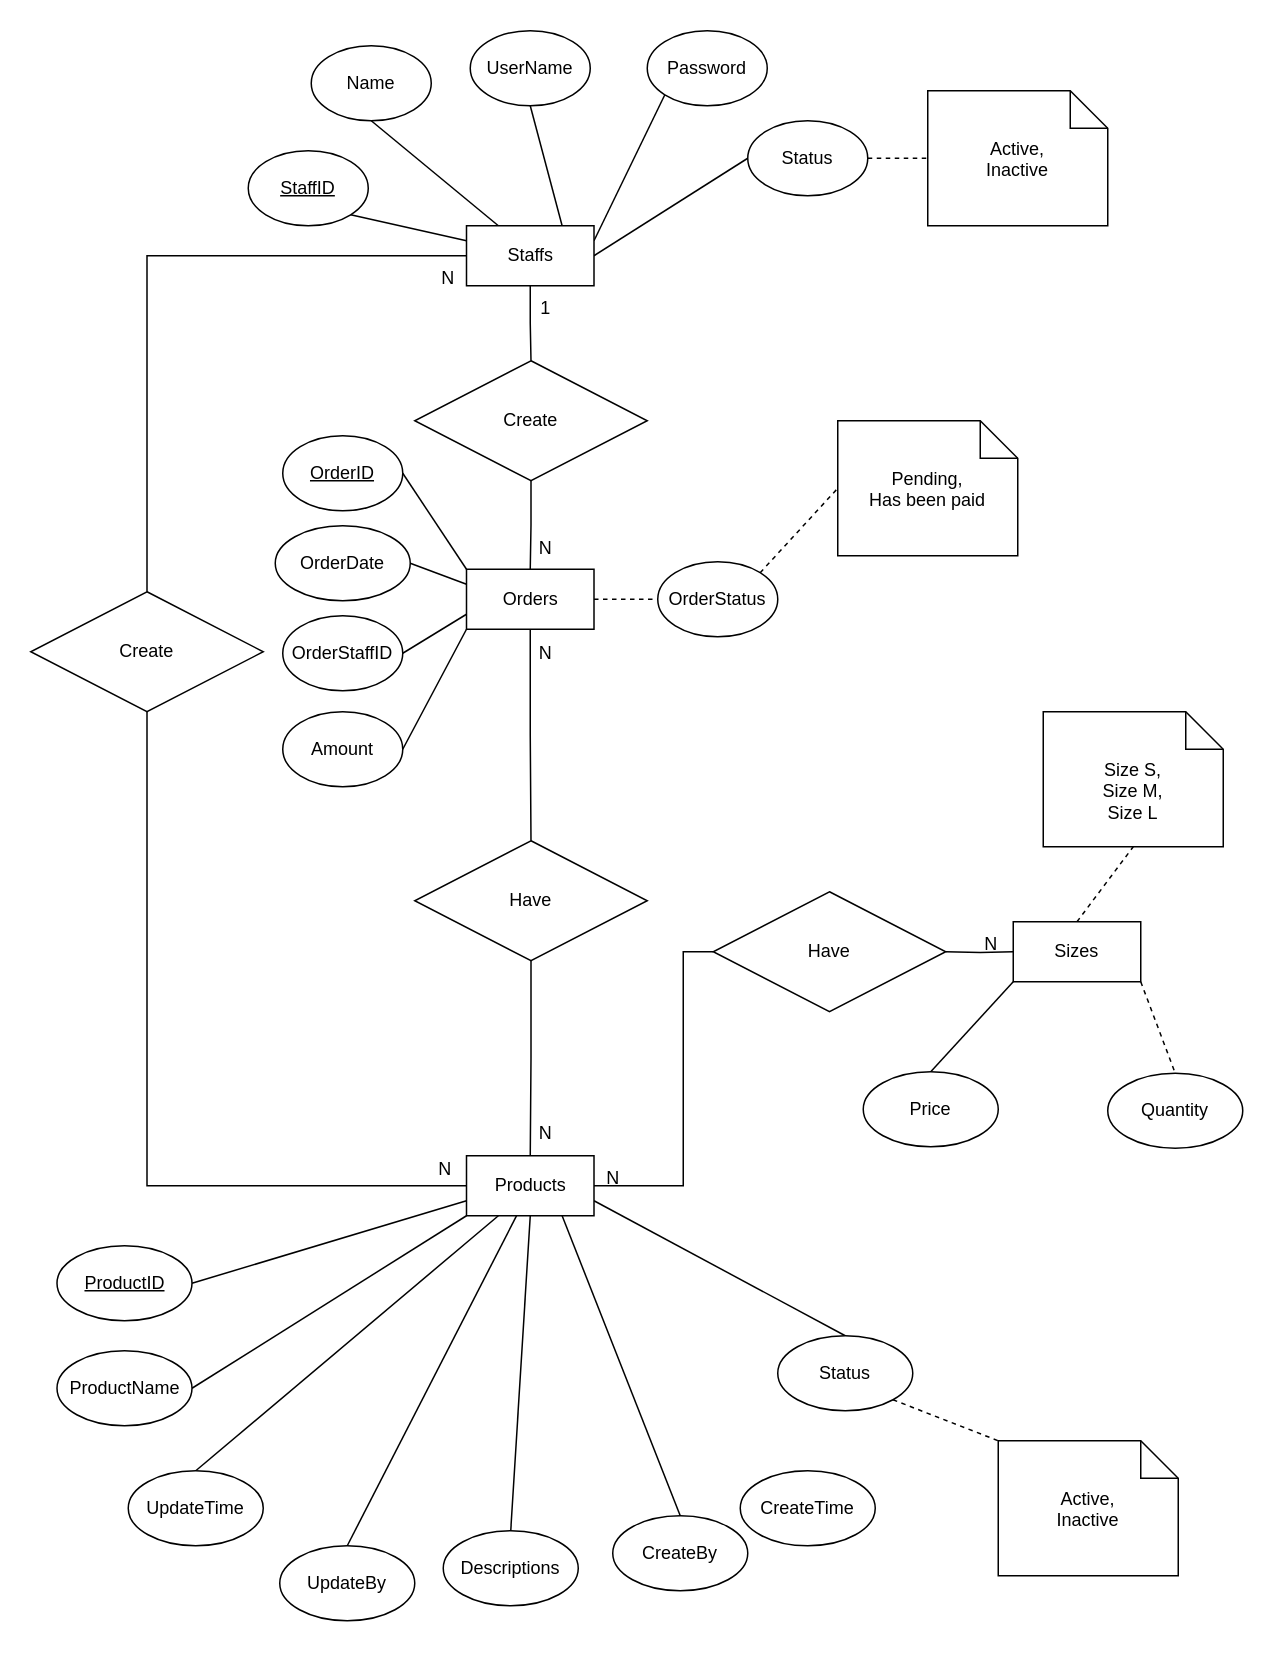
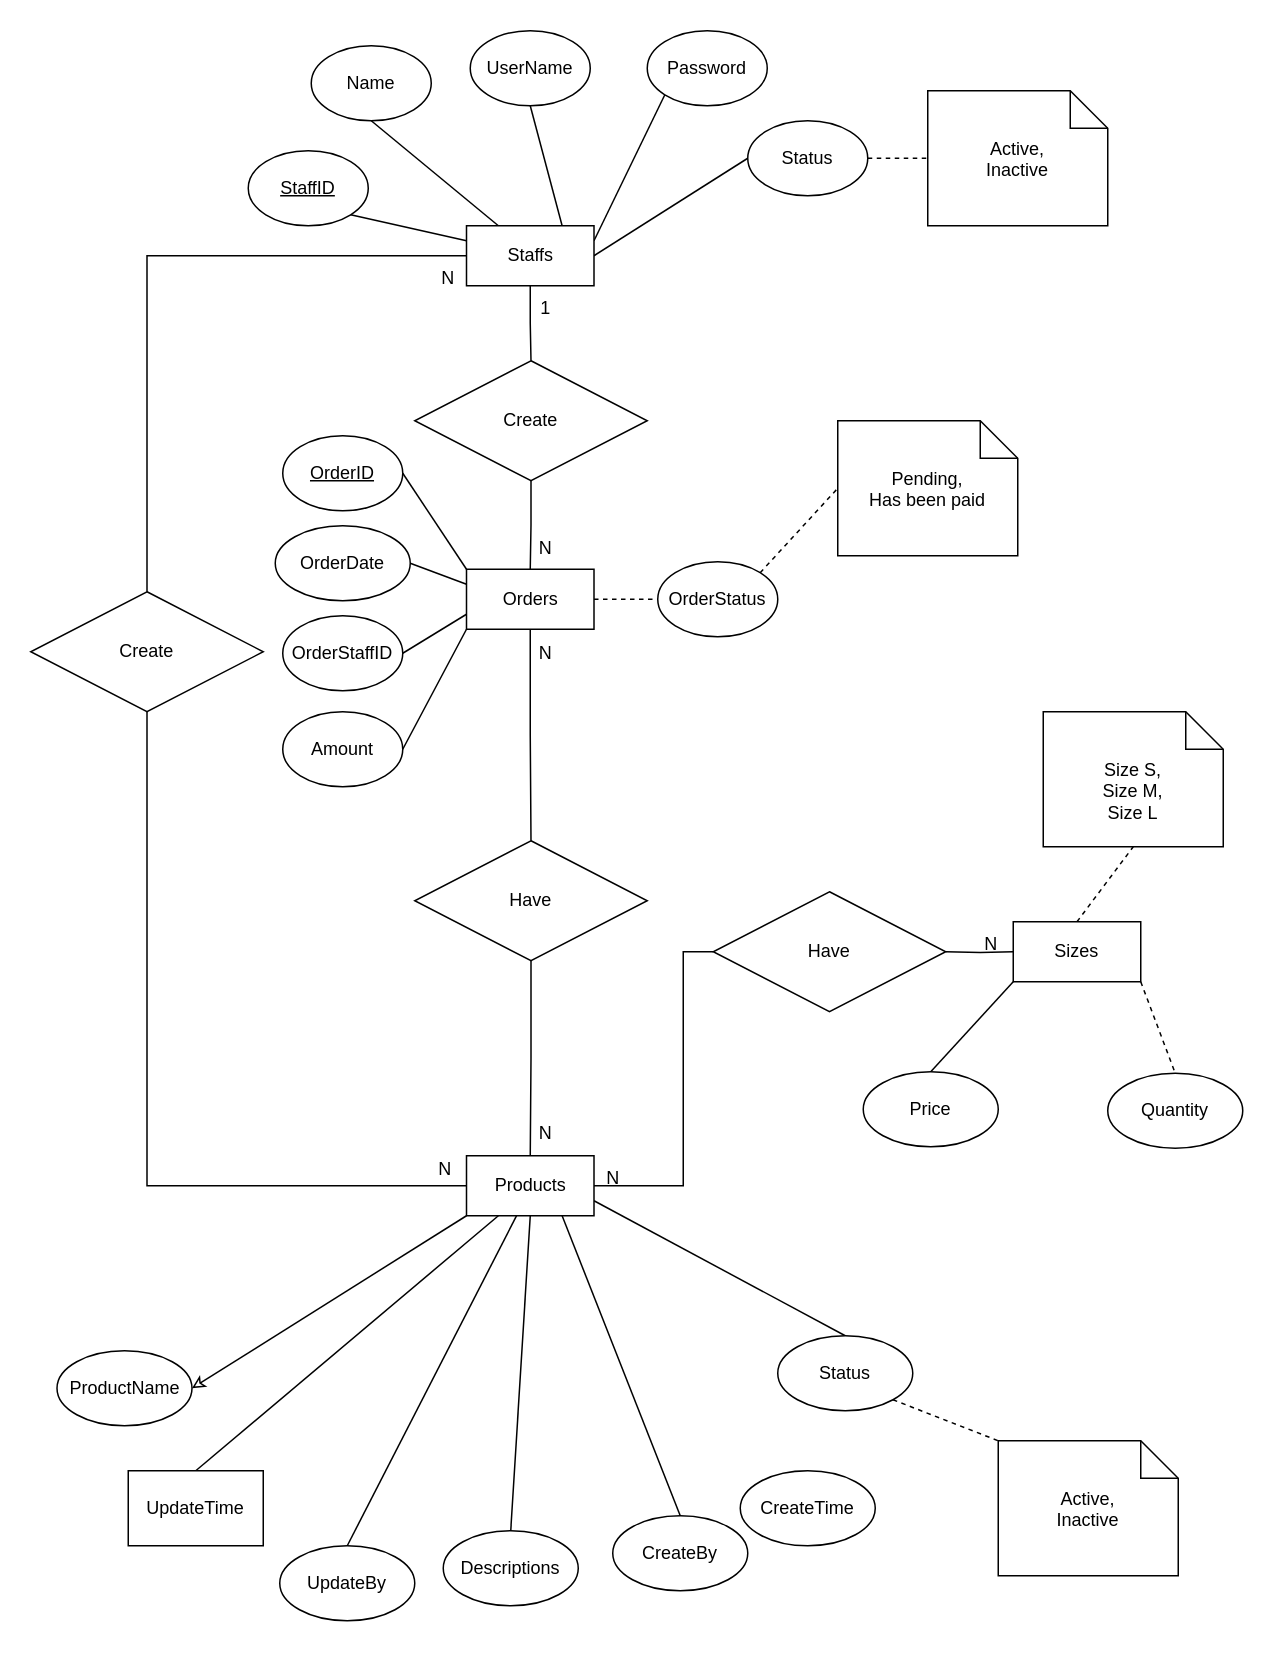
(329, 1242) -> none
(125, 1283) -> none
(198, 1385) -> (202, 1382)
(196, 1508) -> (196, 1508)
